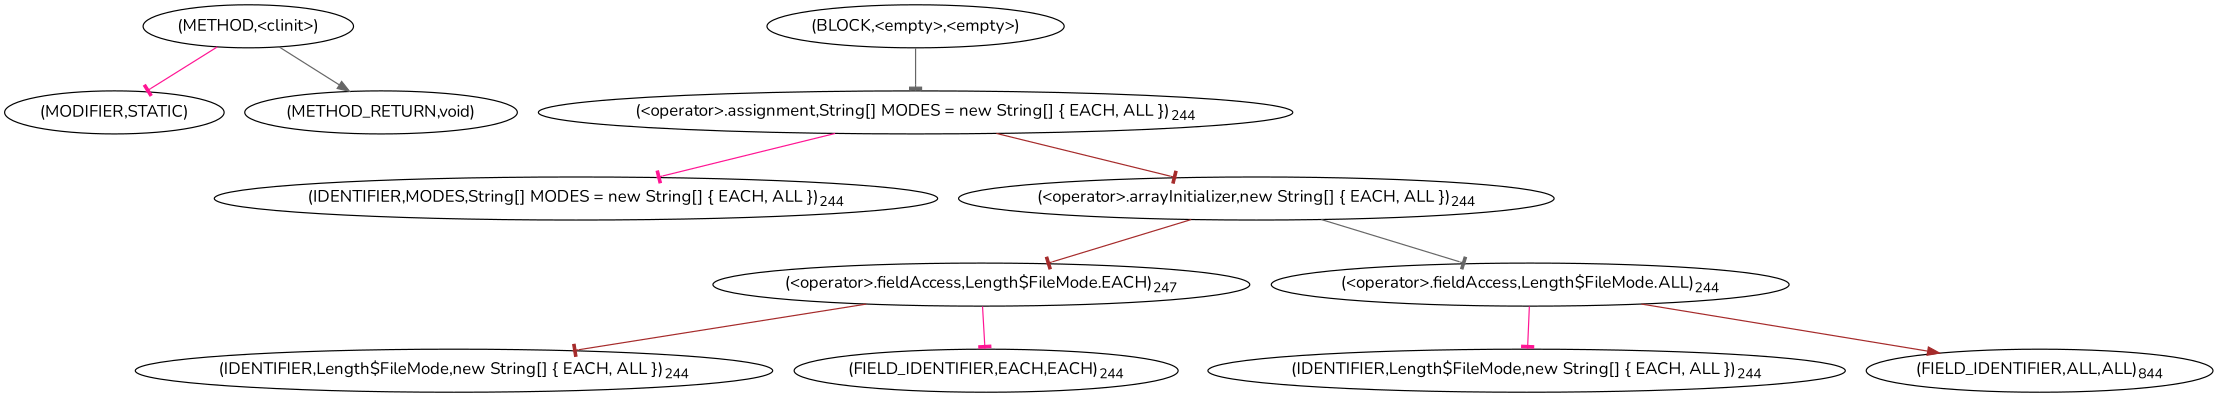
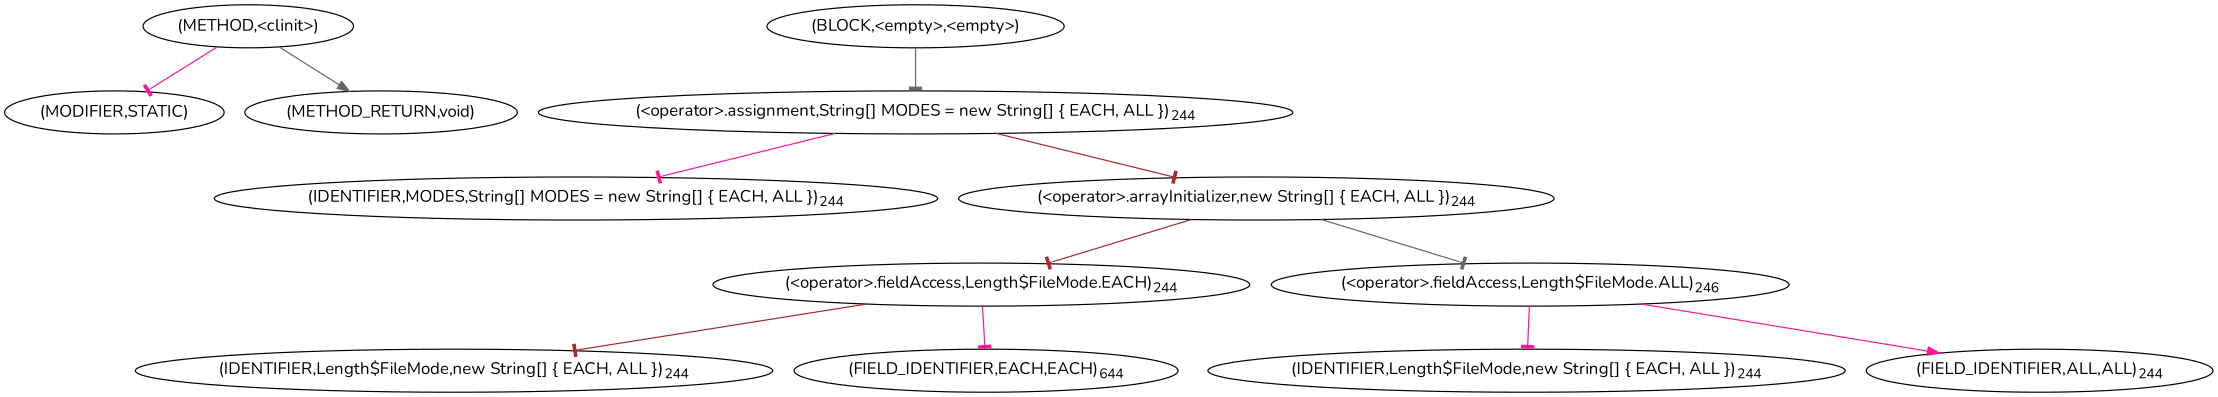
(1166, 283) -> (1166, 283)
(1707, 283) -> (1707, 283)
(1784, 328) -> (1784, 328)
(1112, 369) -> (1112, 369)
(2151, 369) -> (2151, 369)
